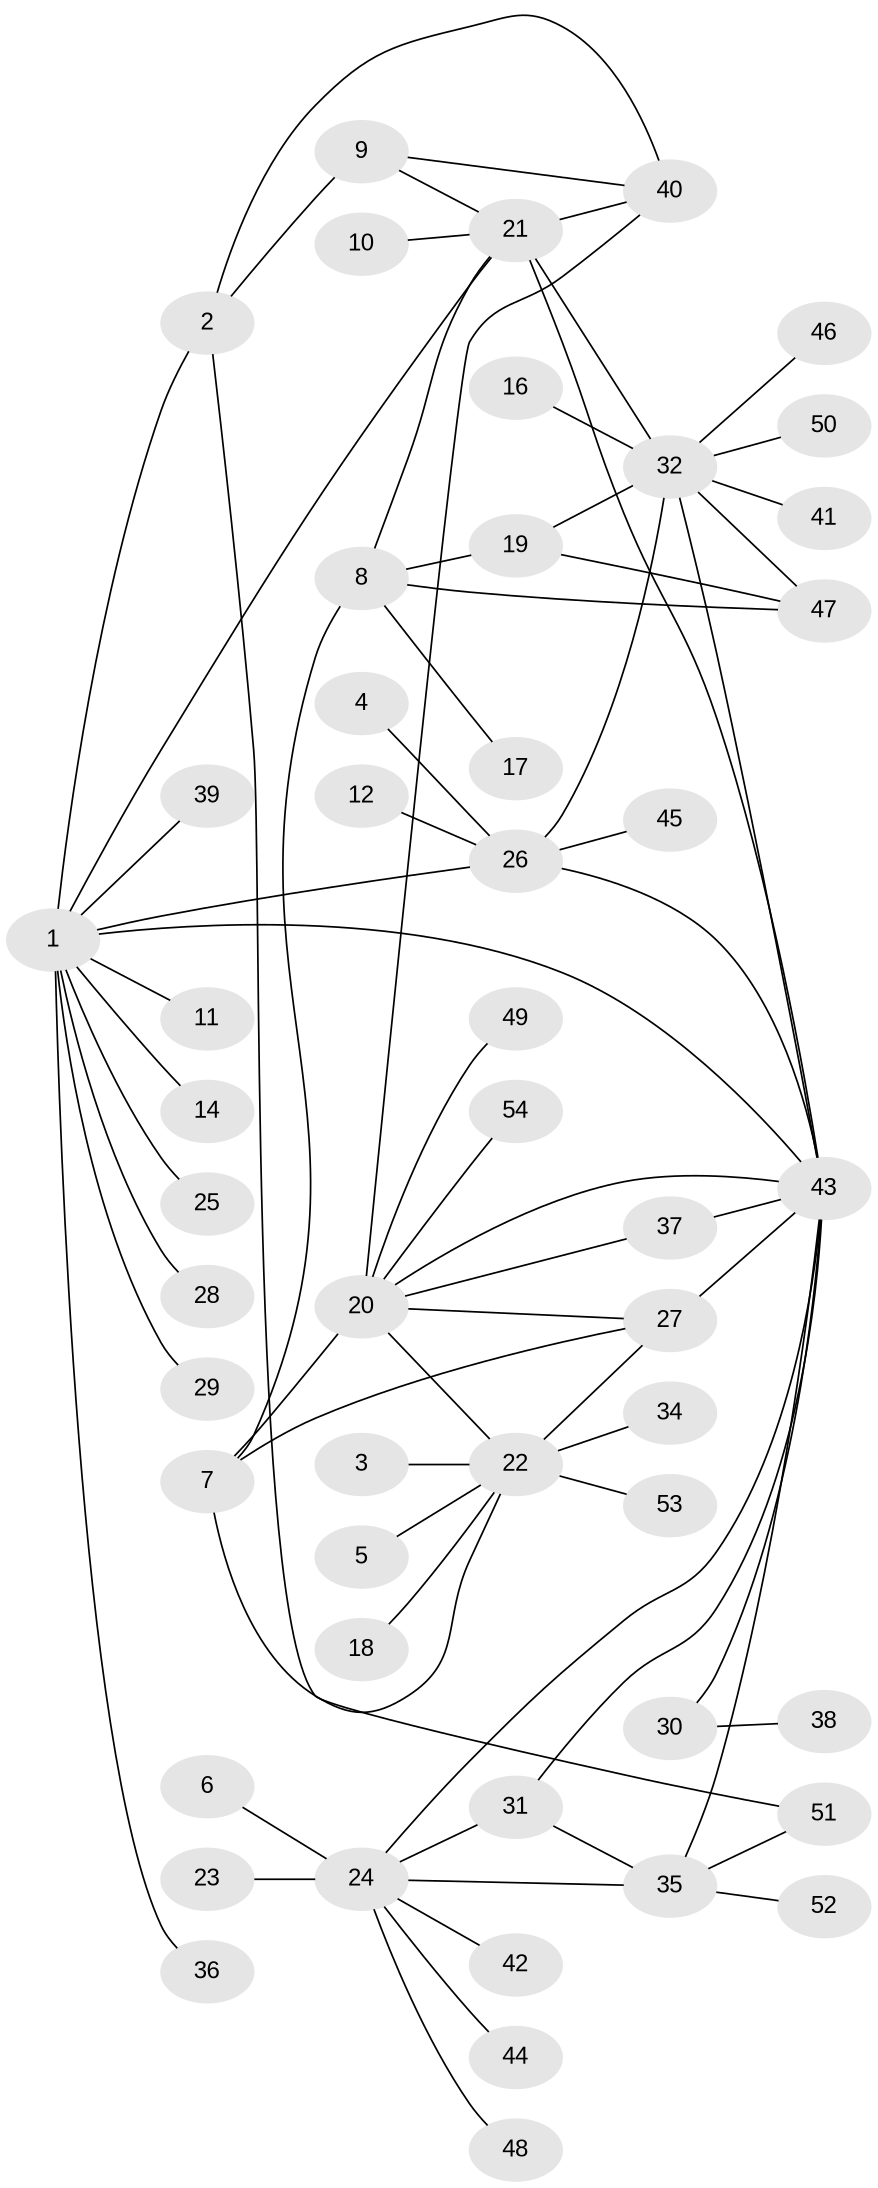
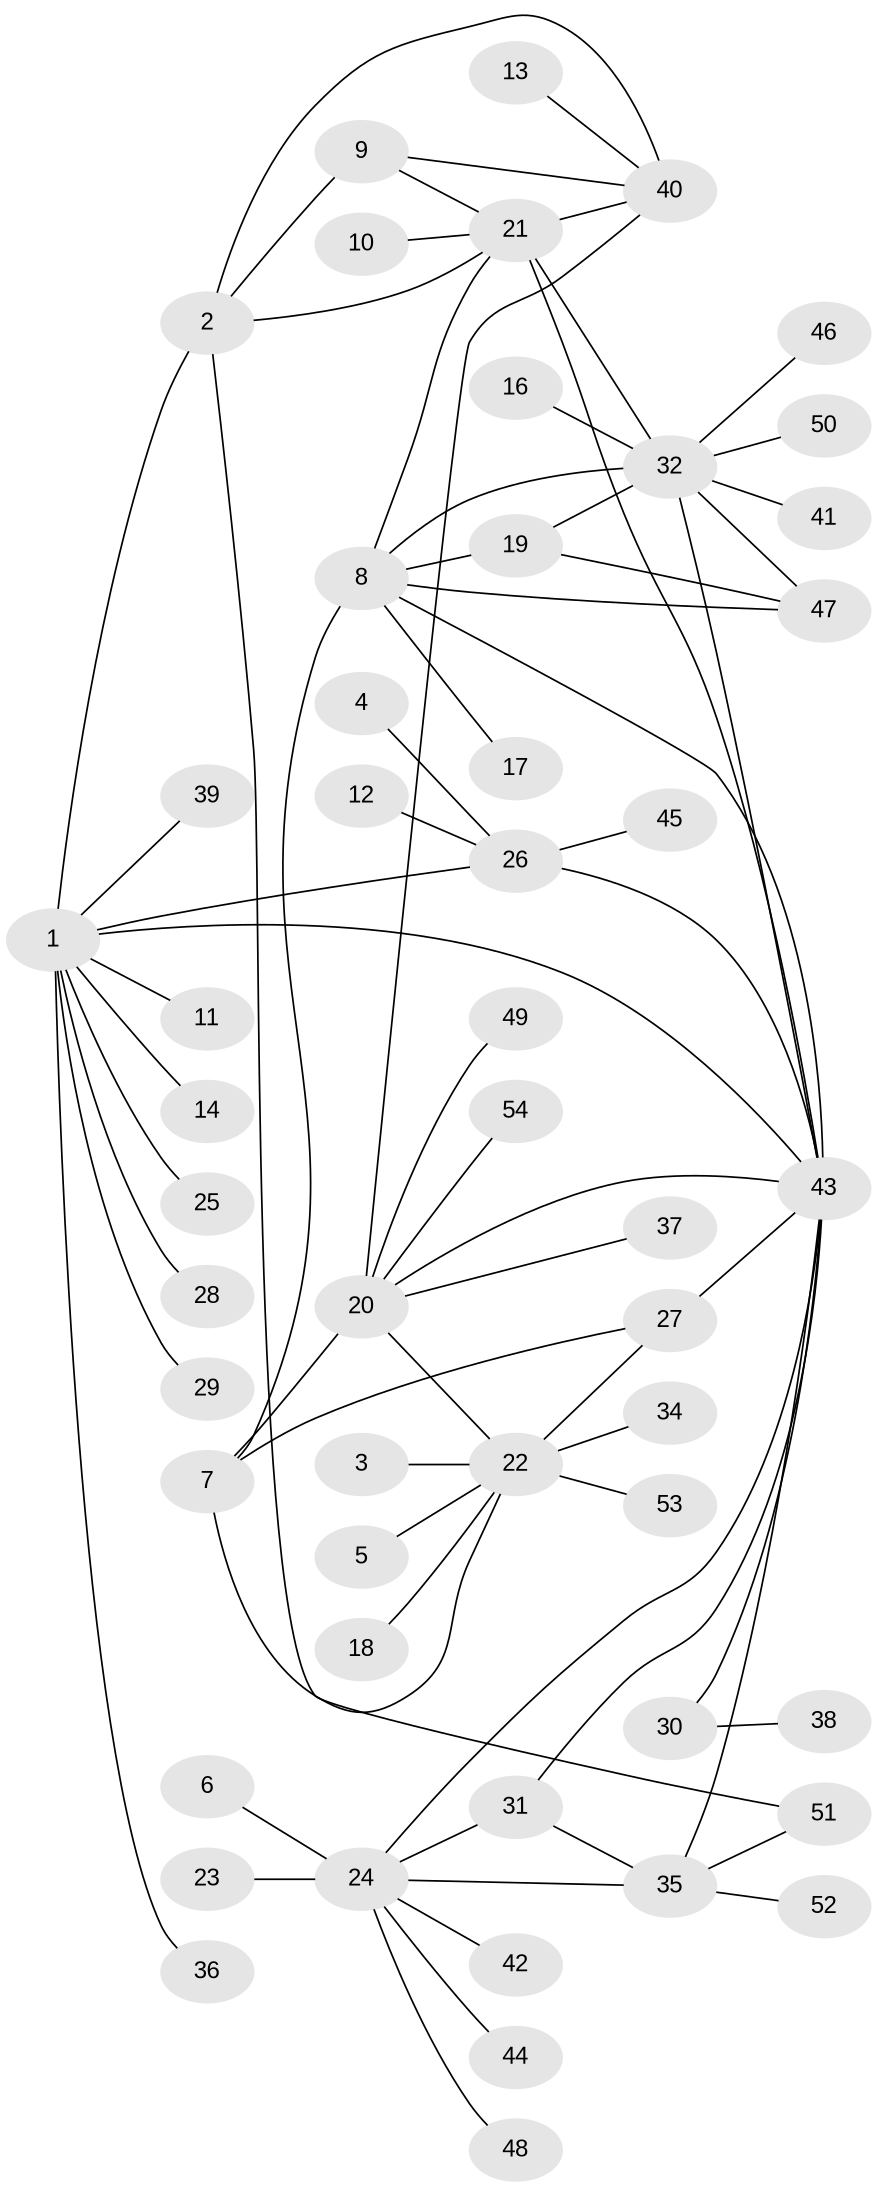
none -> (516, 73)
(268, 576) -> (373, 301)
(622, 674) -> (498, 489)
(747, 1208) -> (728, 791)
(516, 1314) -> none
